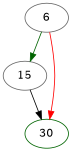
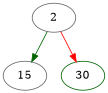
(47, 18) -> (54, 18)
(34, 101) -> none
